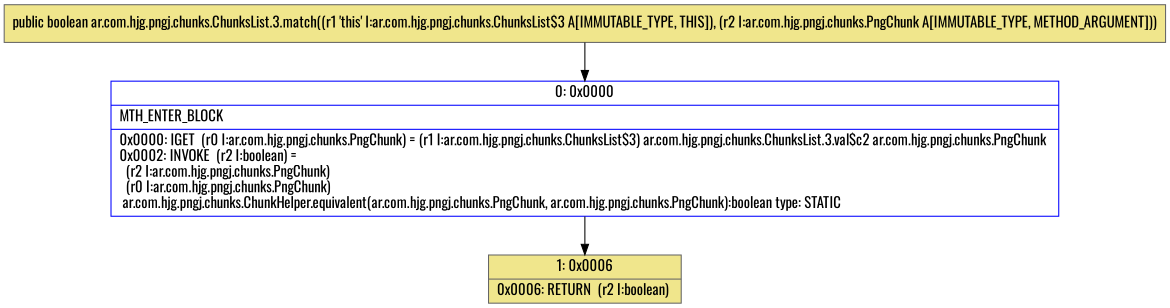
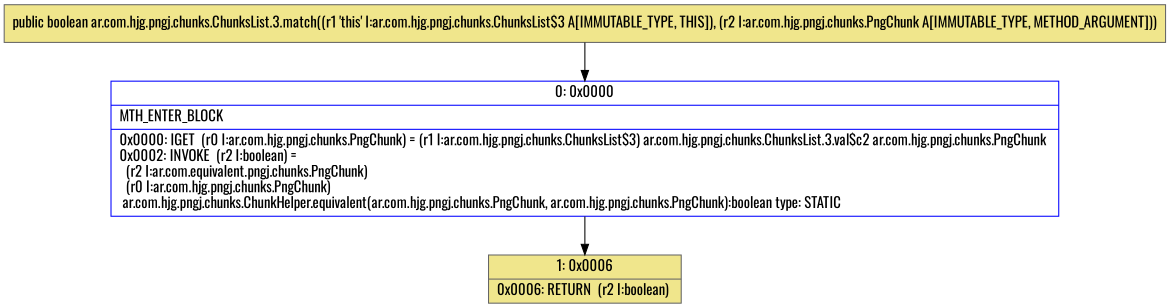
(225, 172) -> (244, 172)
